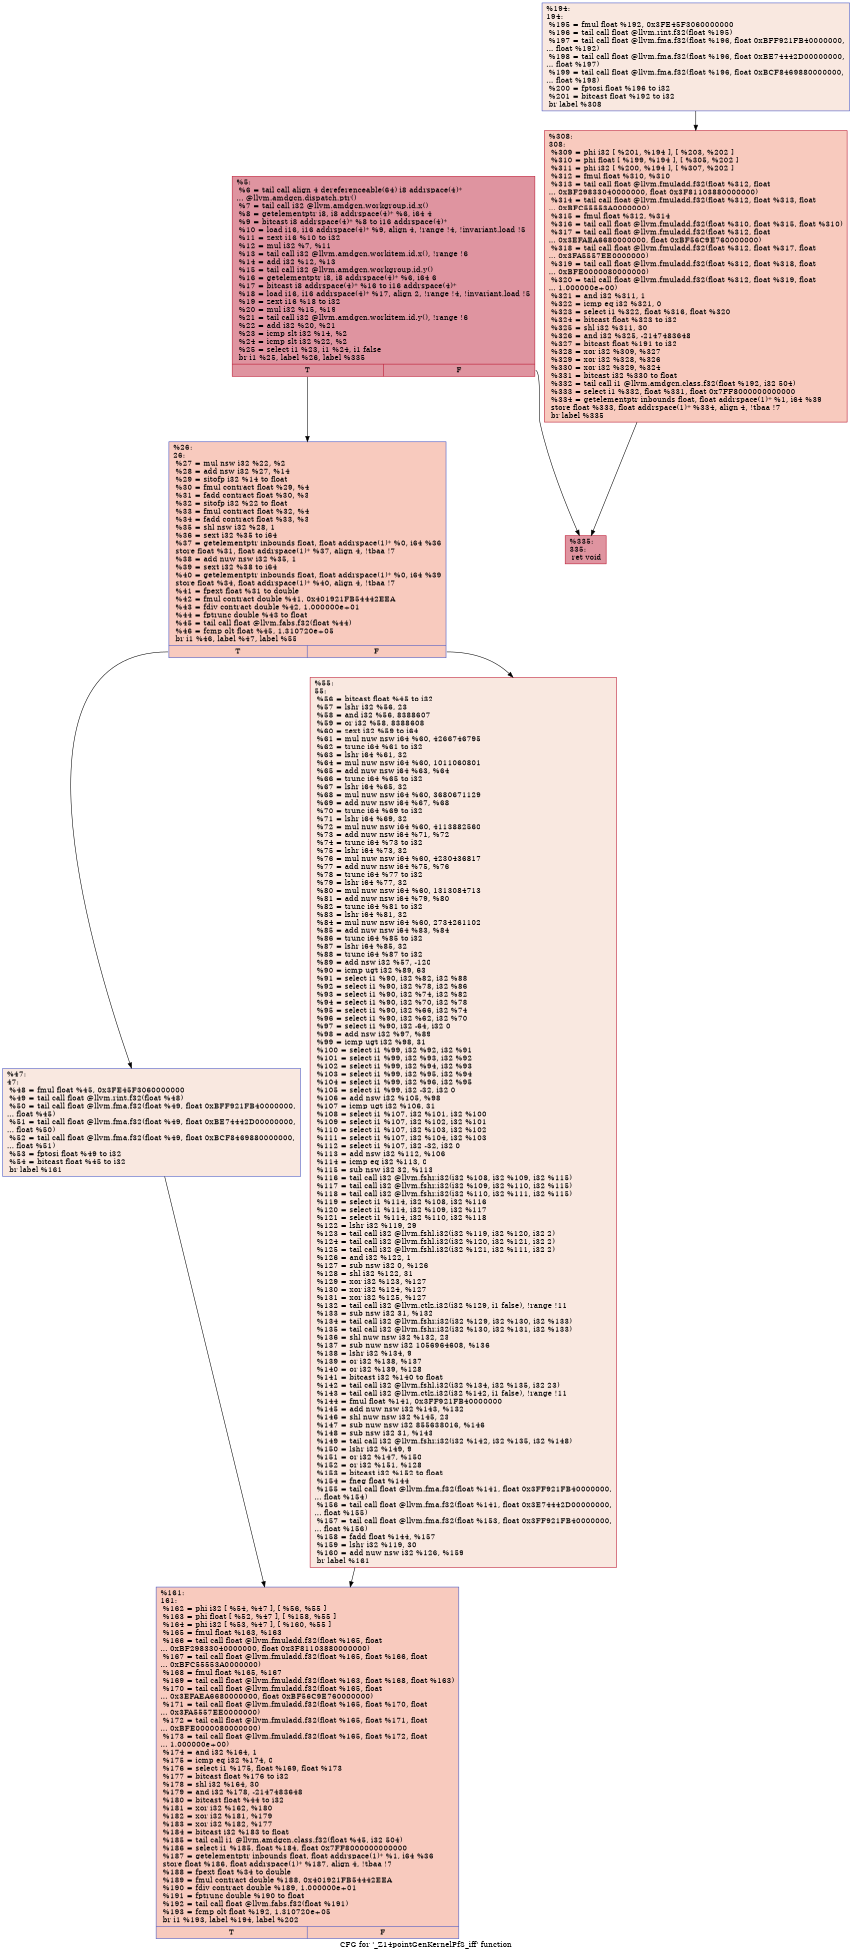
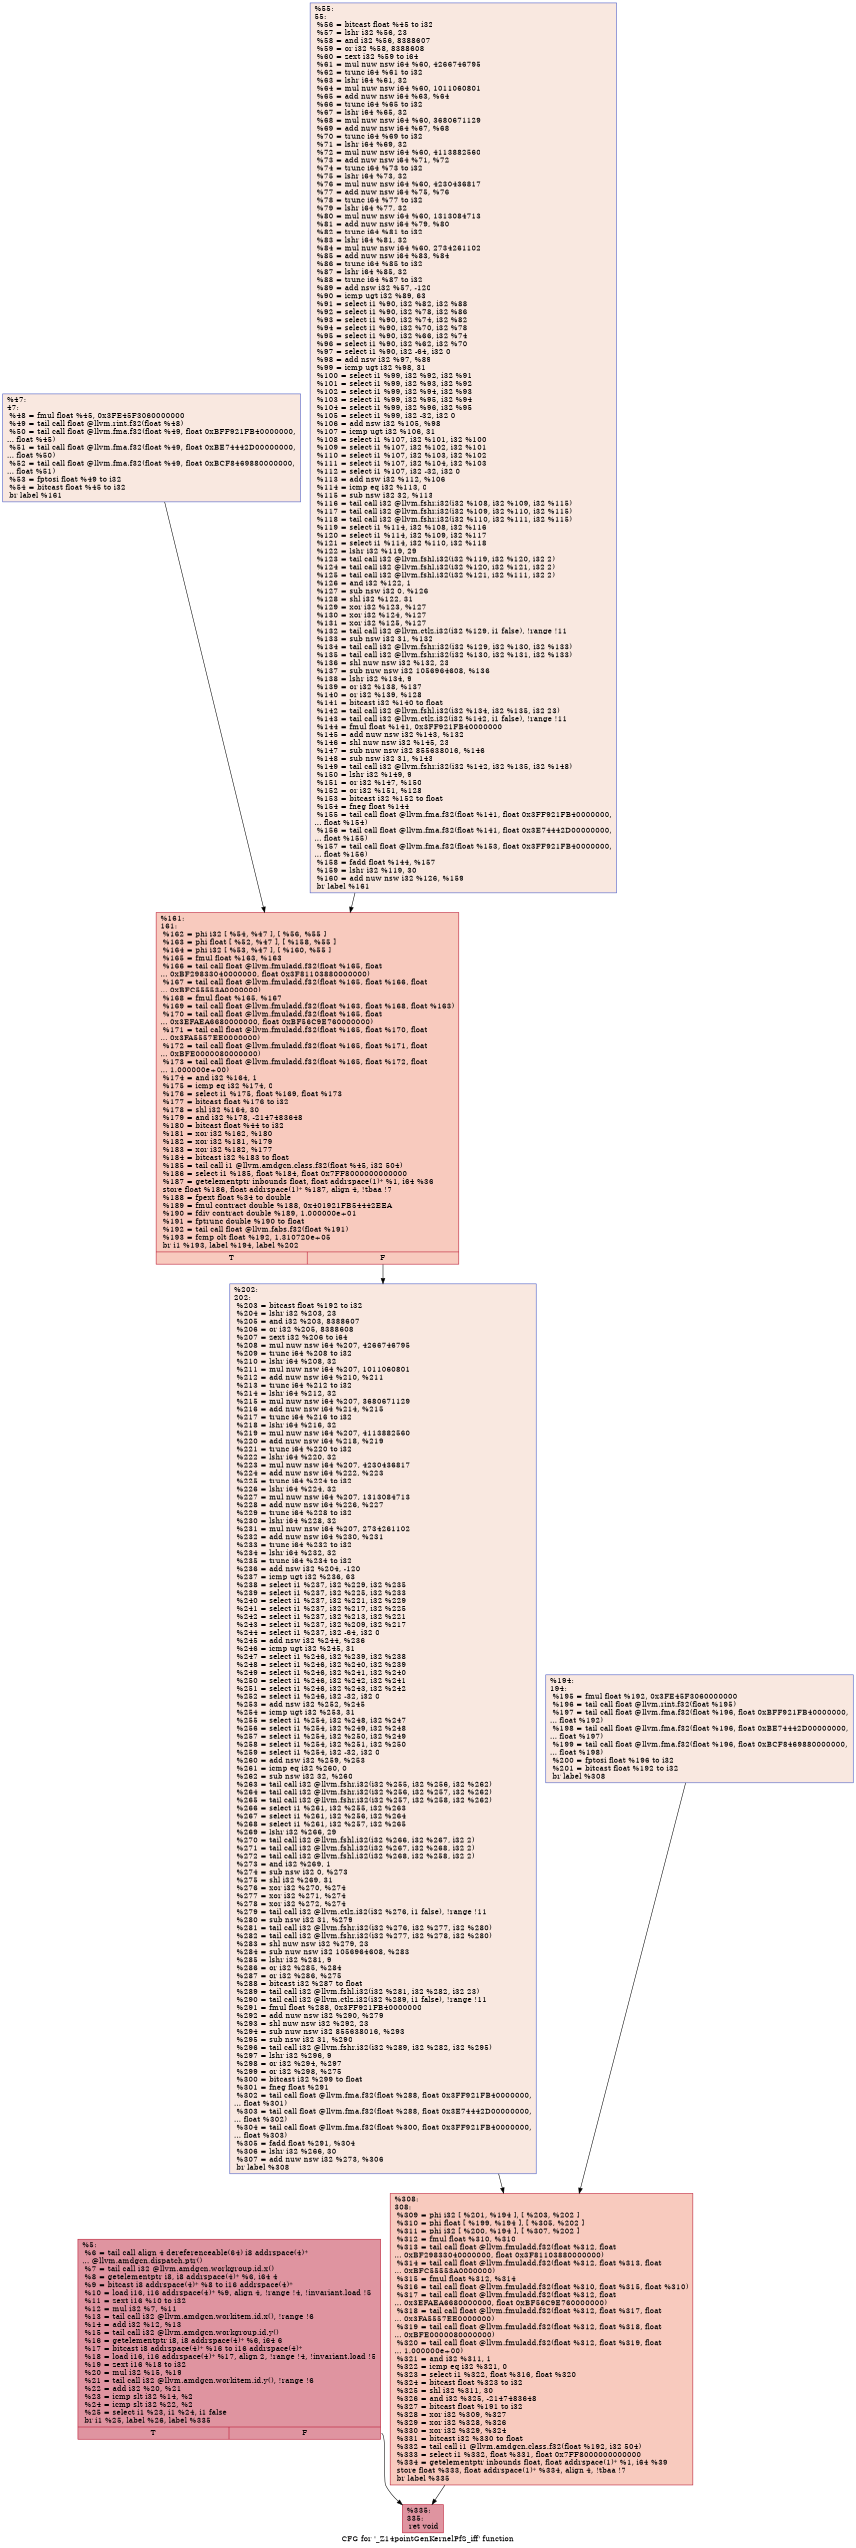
(307, 550) -> none
(463, 1122) -> (463, 448)
none -> (383, 1729)
(307, 1763) -> (307, 1088)
